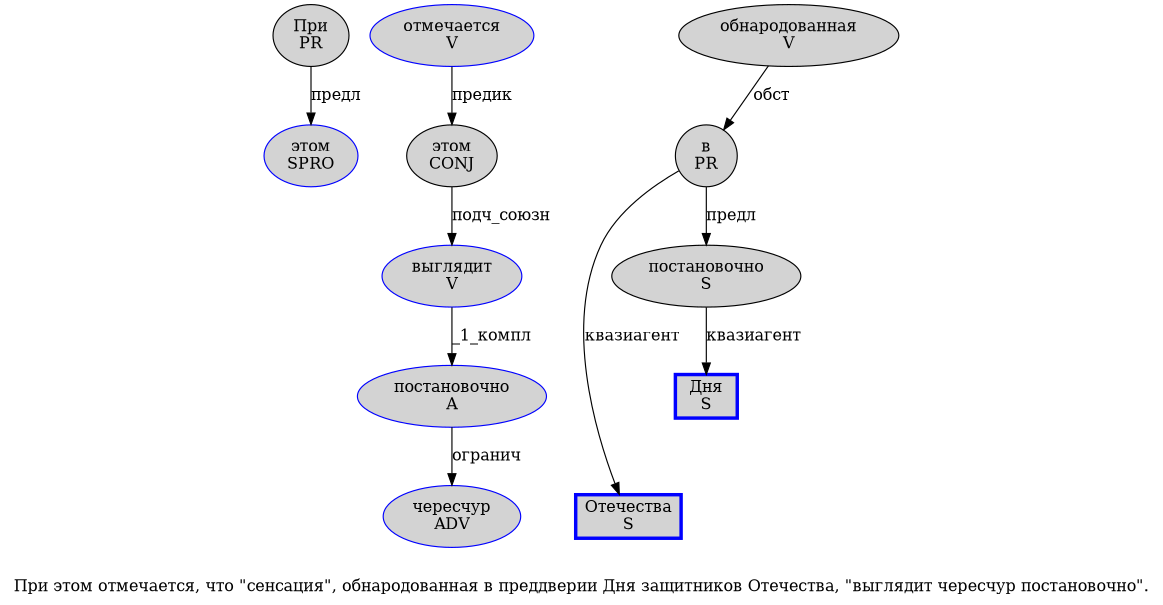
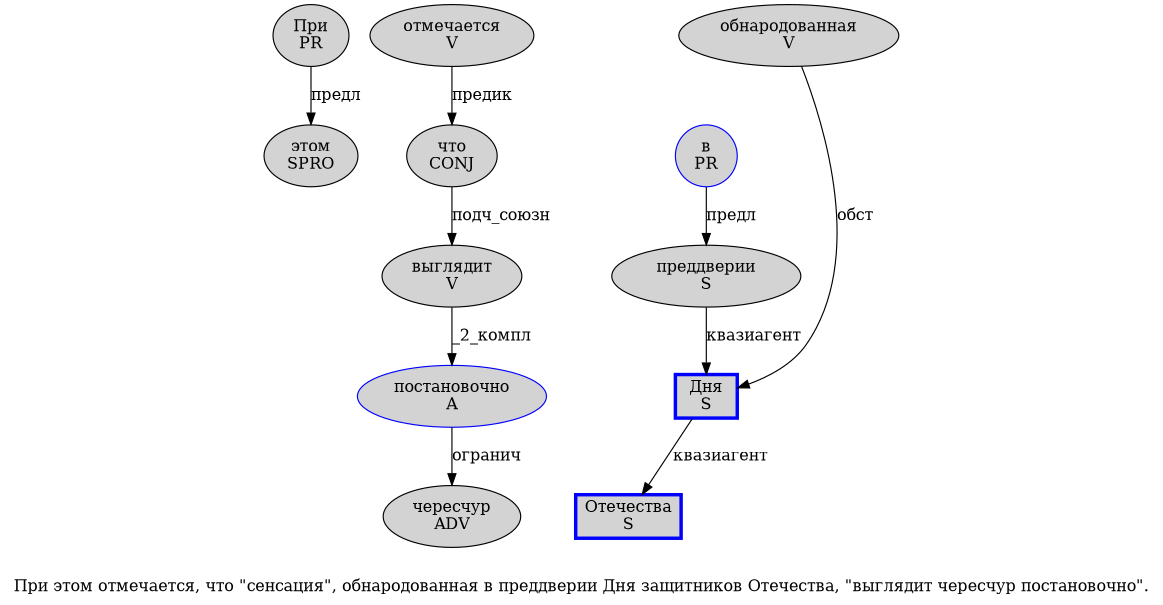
(452, 36) -> (452, 36)
(749, 93) -> (837, 241)
(311, 156) -> (311, 156)
(452, 156) -> (452, 156)
(706, 156) -> (706, 156)
(452, 276) -> (452, 276)
(706, 276) -> (706, 276)
(585, 311) -> (670, 452)
(492, 336) -> (492, 336)
(452, 516) -> (452, 516)
